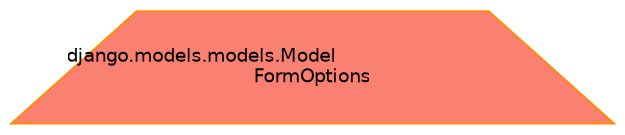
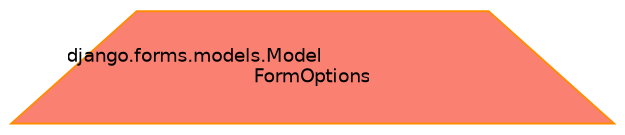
(313, 67) -> (313, 67)
